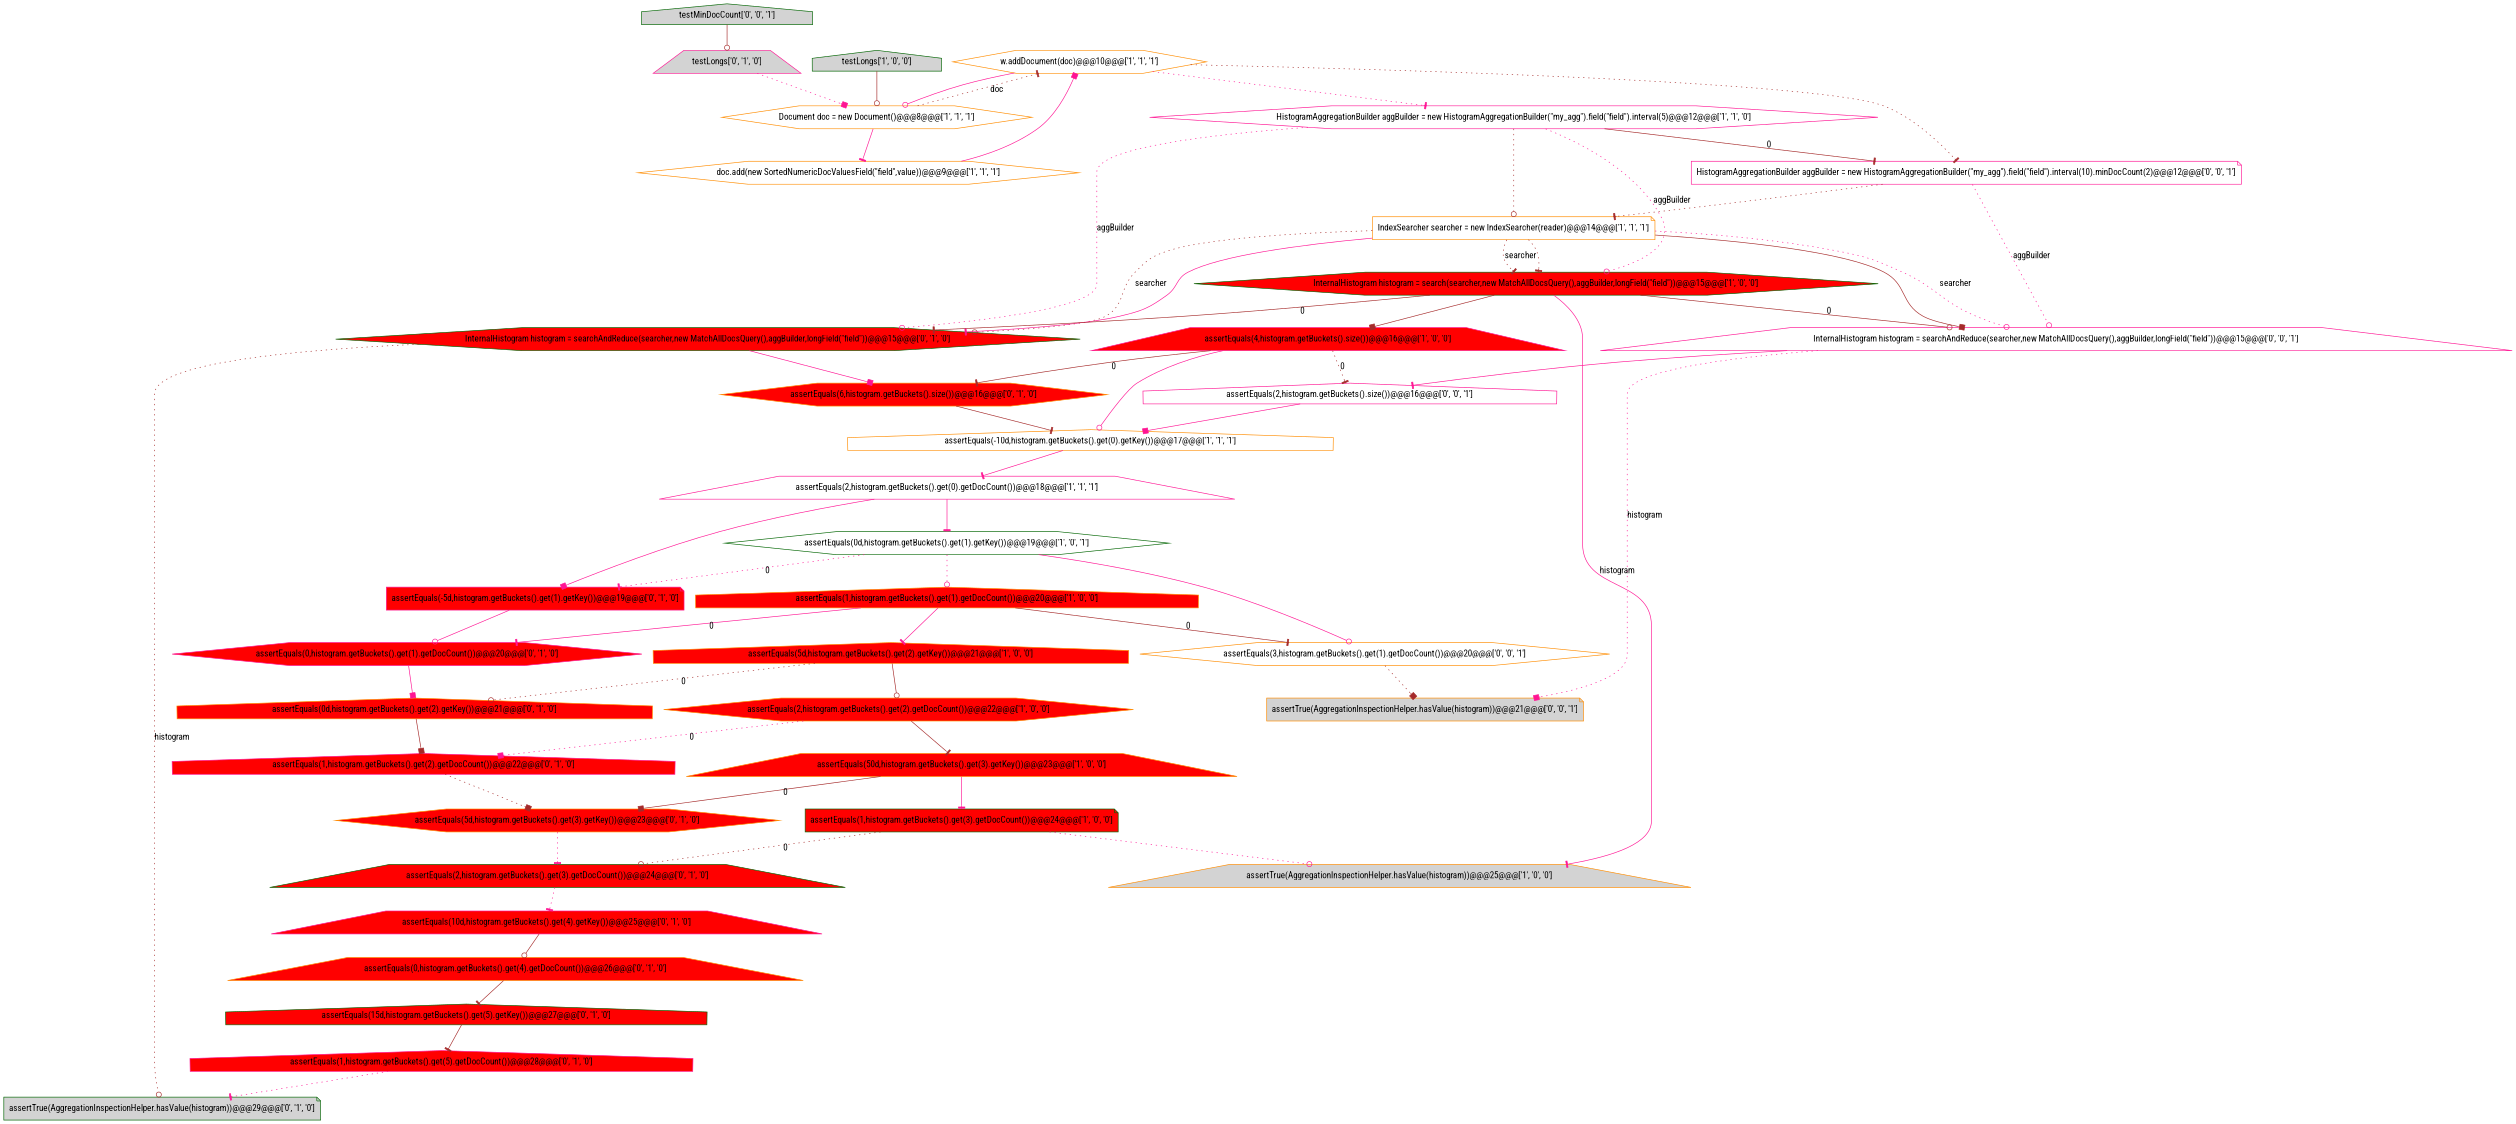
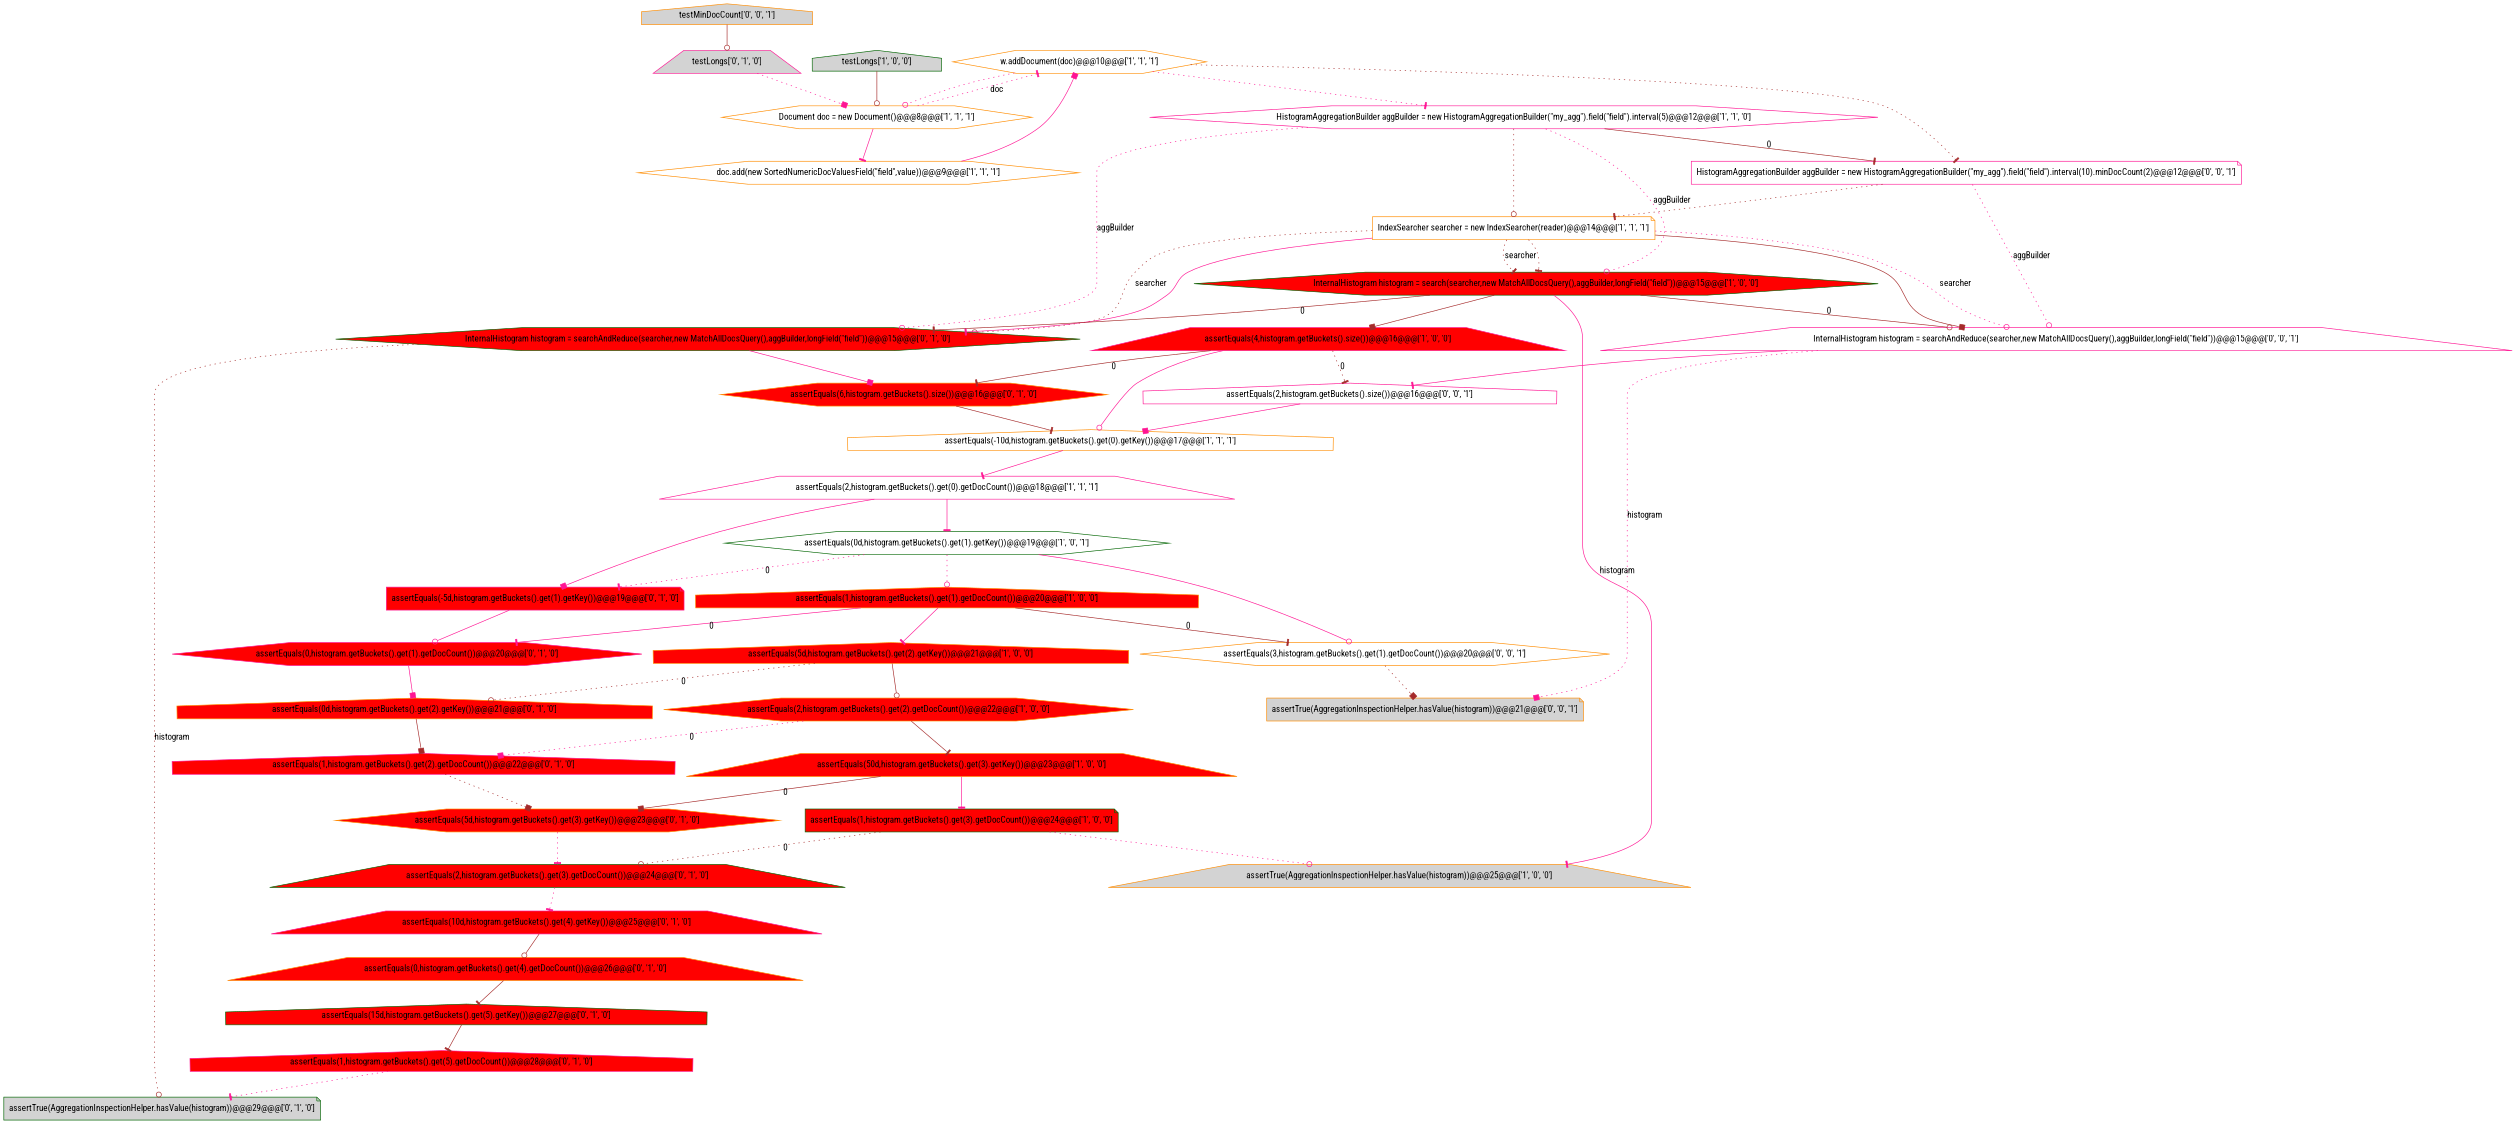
(727, 15) -> (727, 15)
(960, 86) -> (960, 86)
(977, 90) -> (977, 90)
